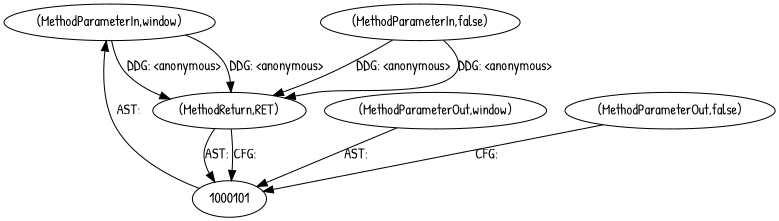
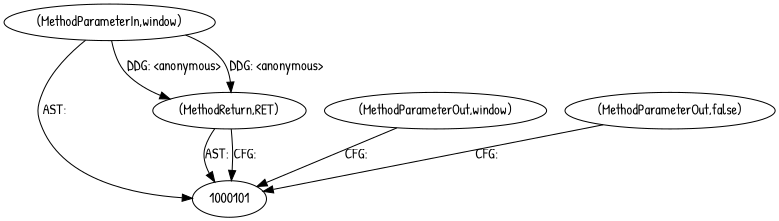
(420, 22) -> none
(124, 138) -> (59, 152)
(358, 155) -> (358, 155)
